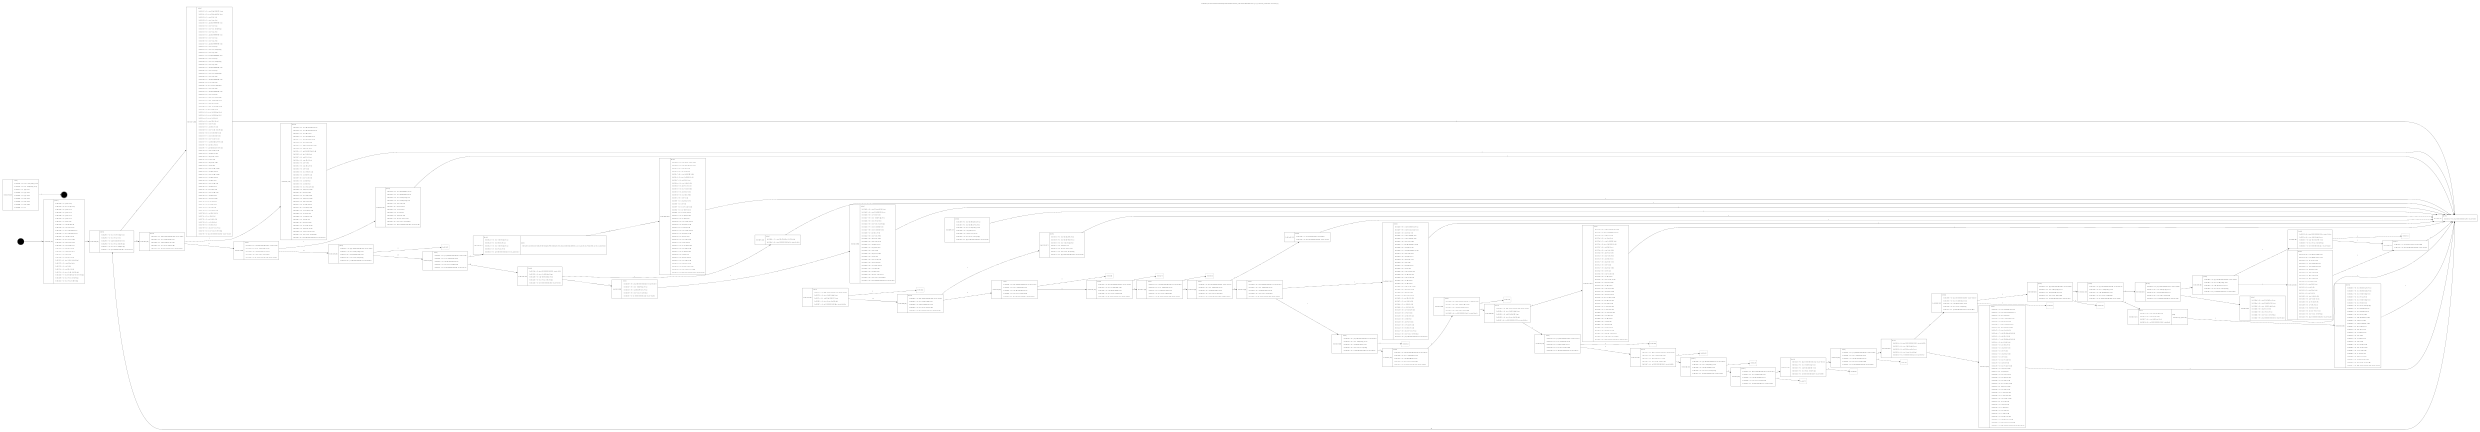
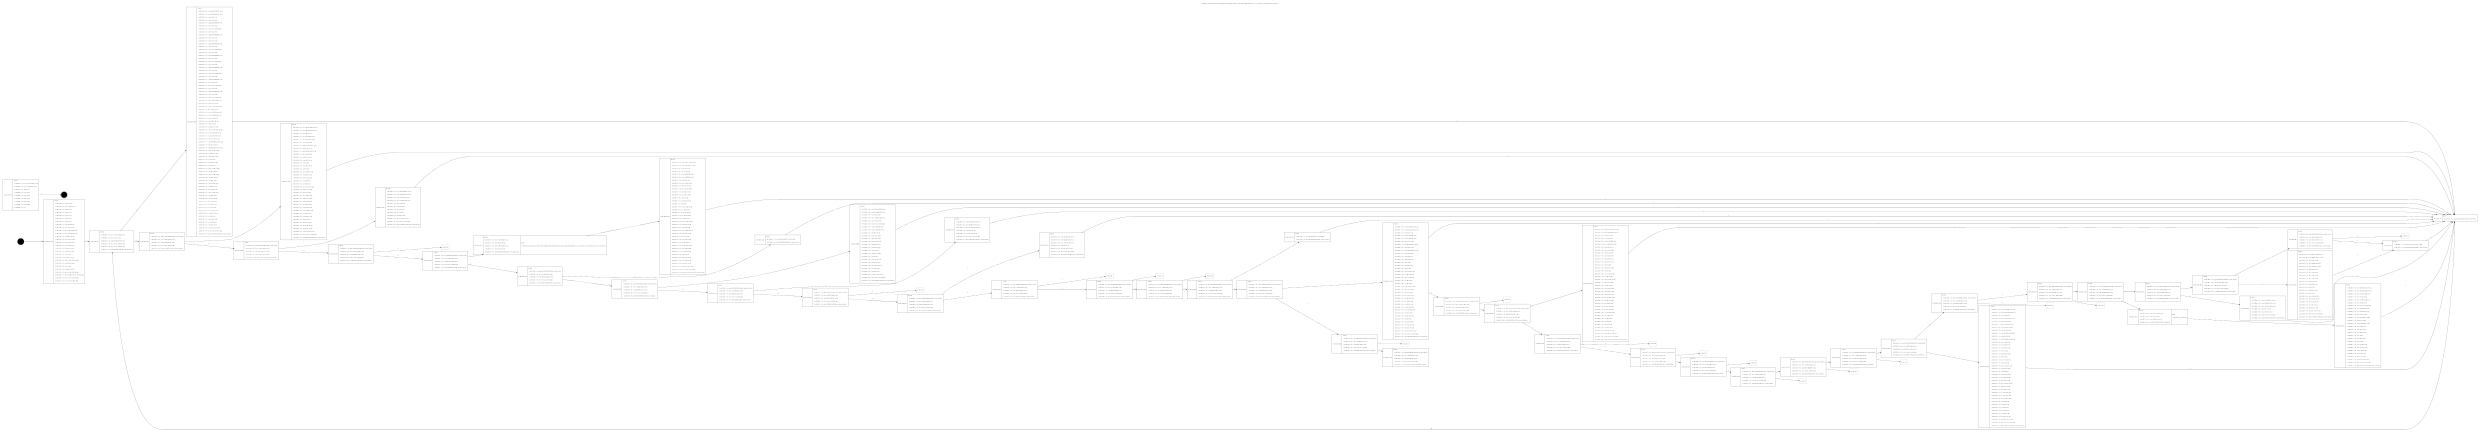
none -> (730, 293)
(1441, 334) -> (1433, 295)
